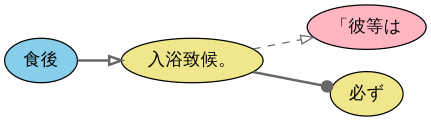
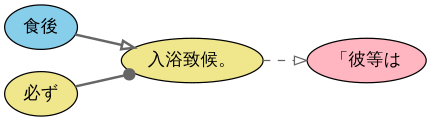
(288, 79) -> (100, 81)
